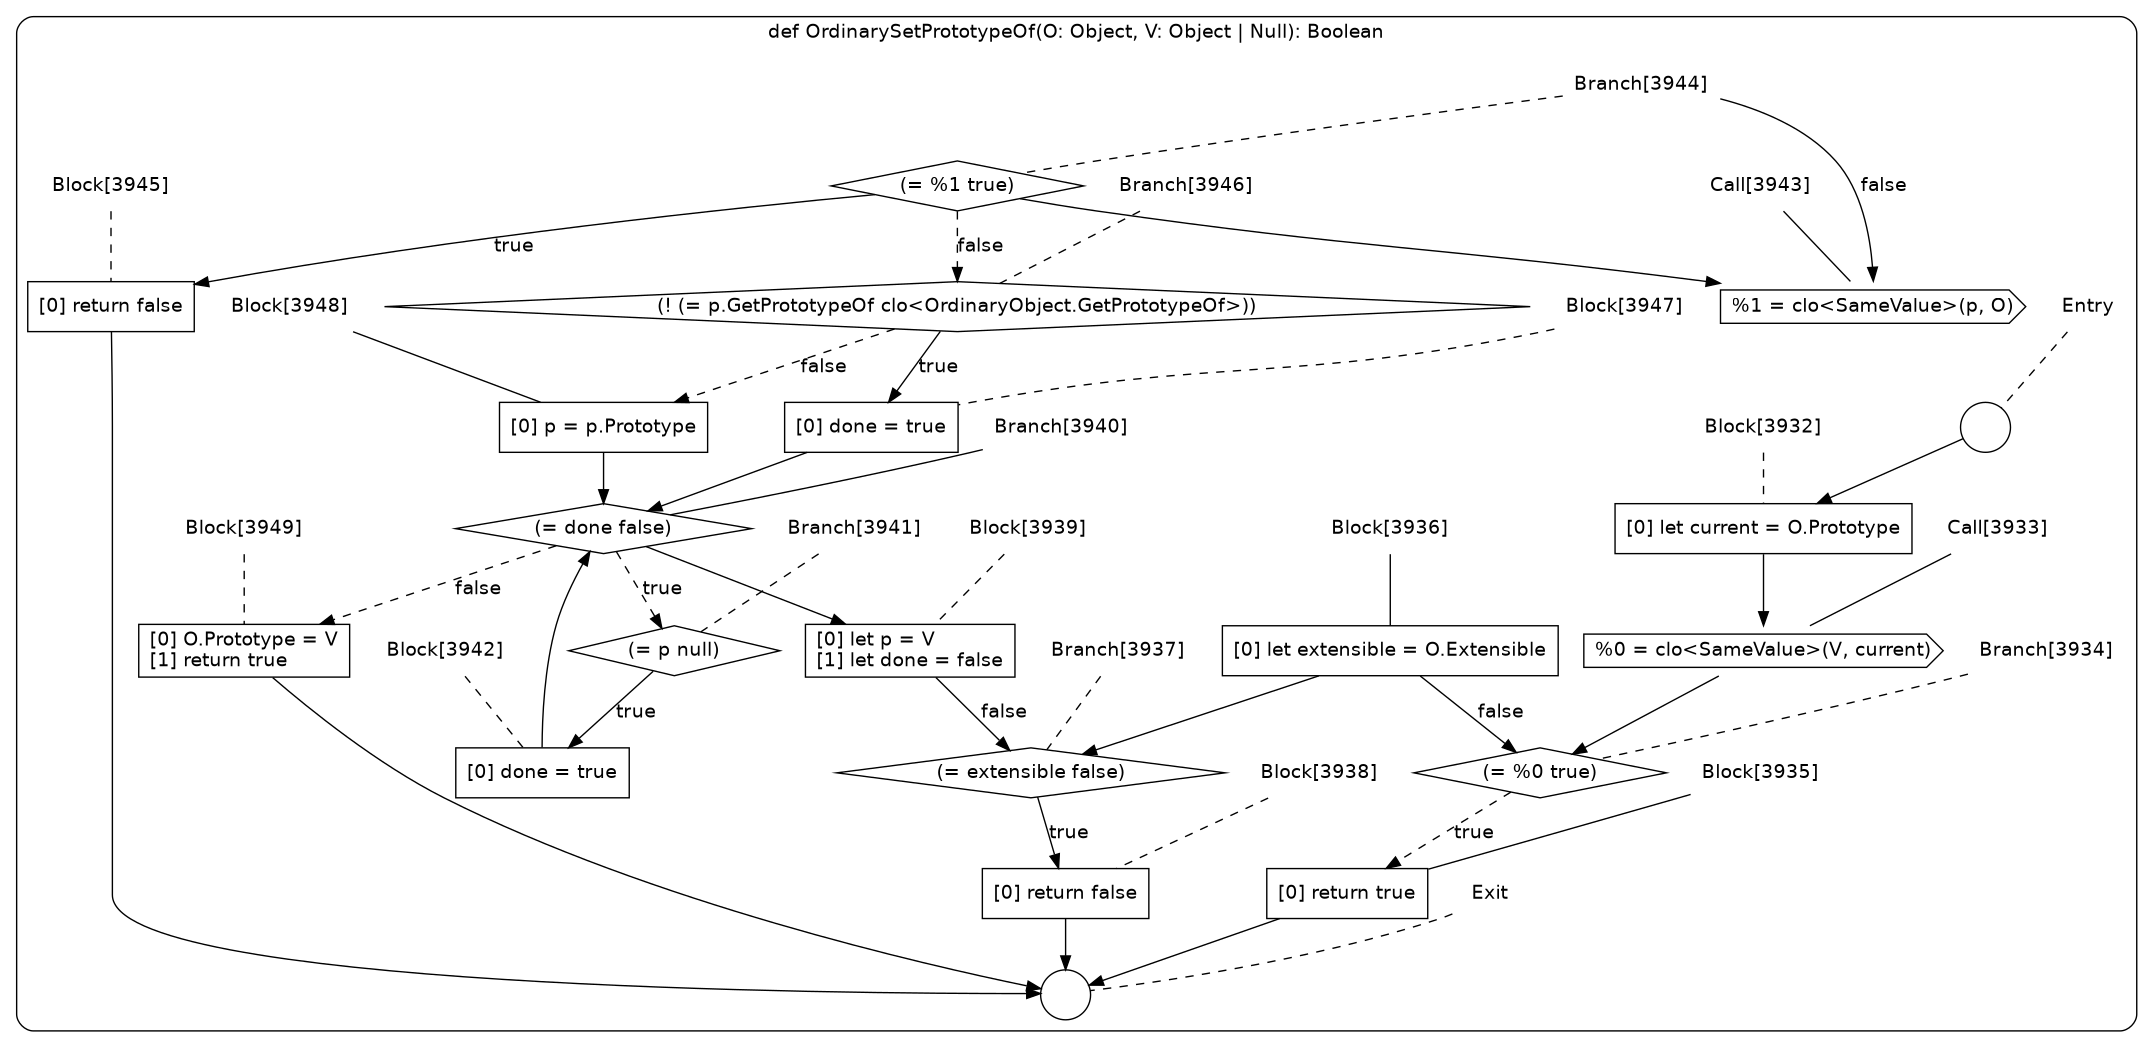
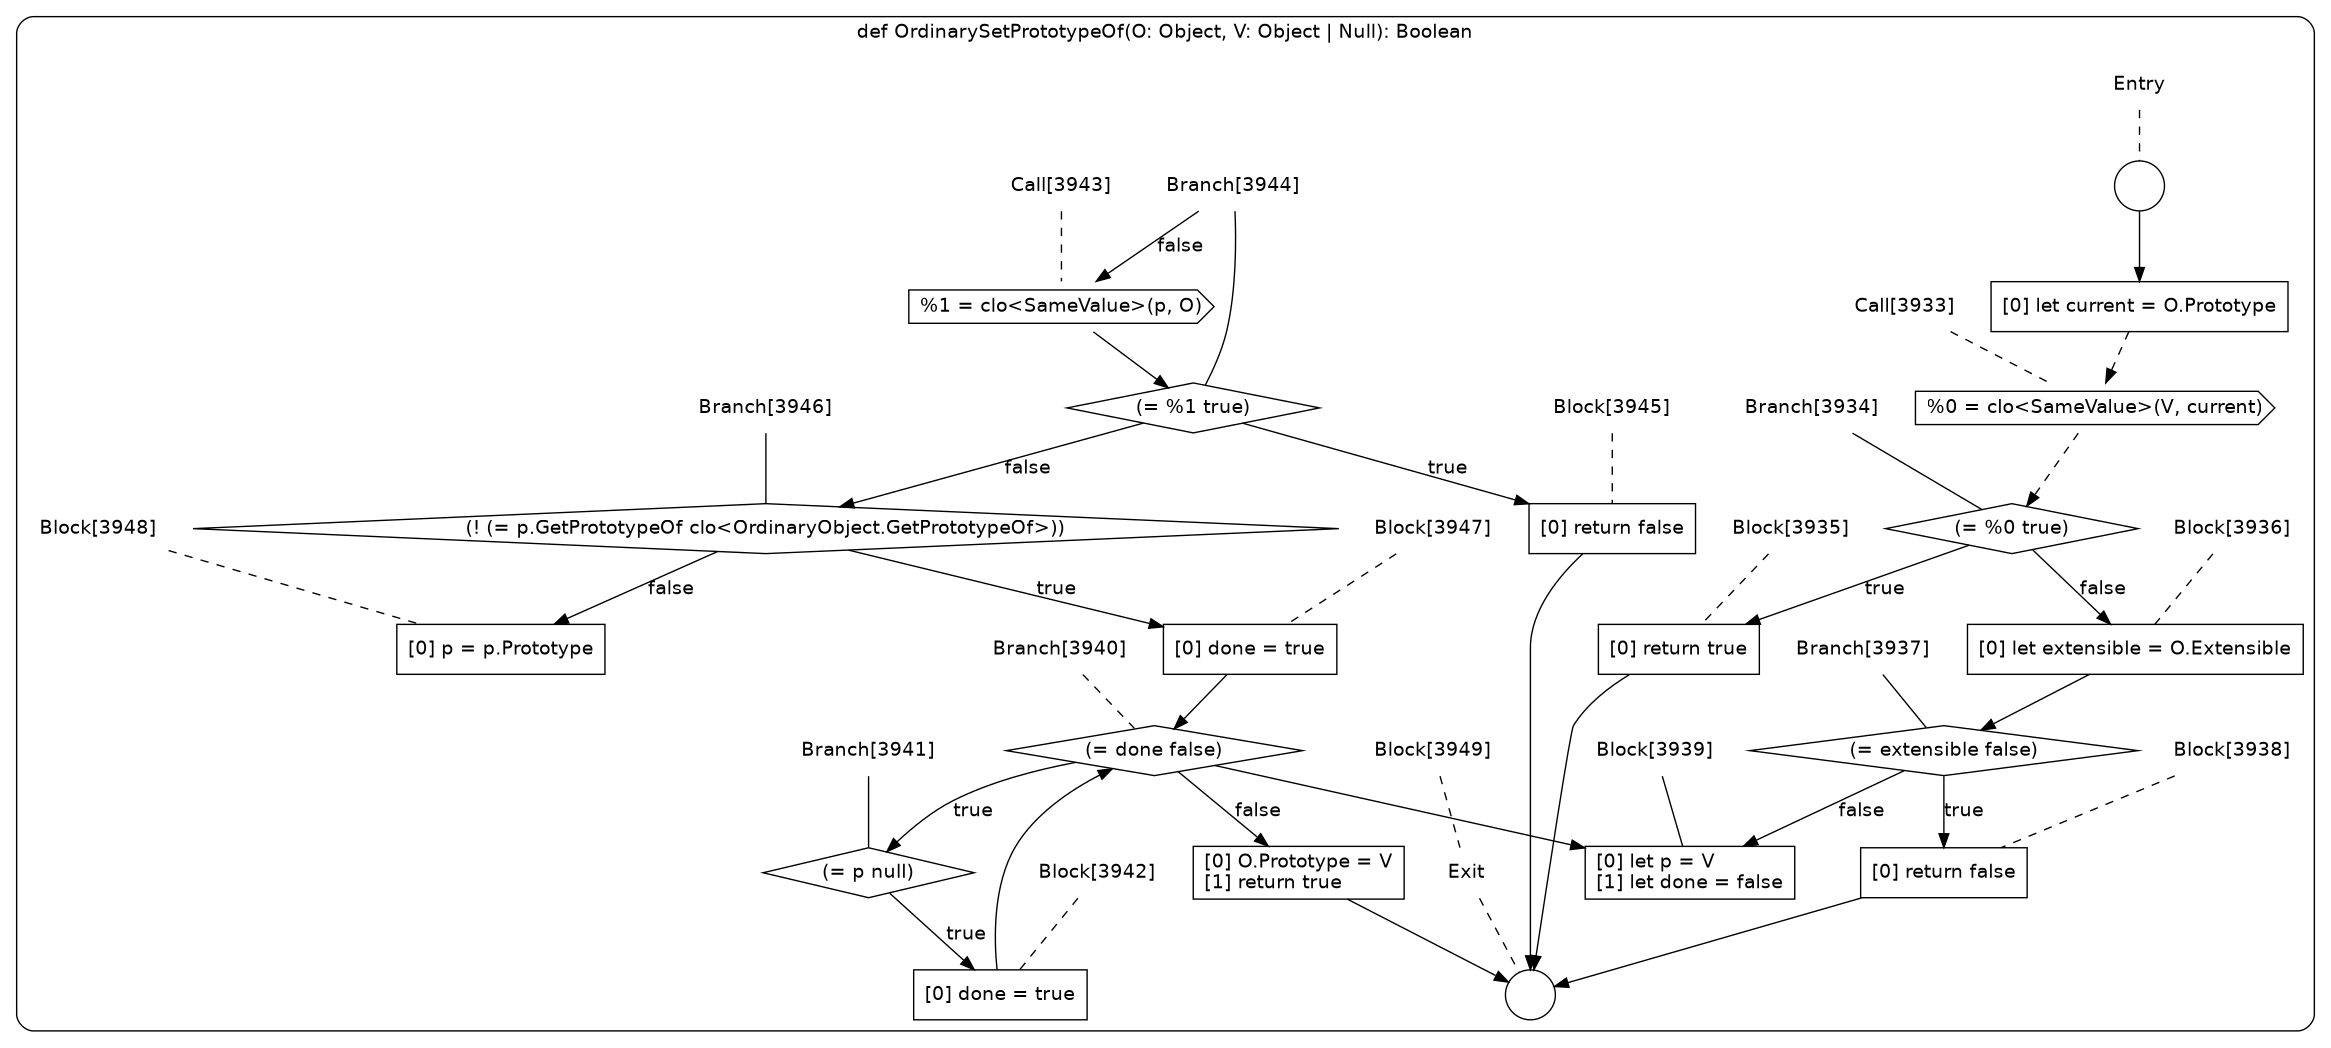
(1291, 132) -> (1232, 300)
(957, 239) -> (998, 463)
(1363, 244) -> (1125, 356)
(1817, 246) -> (1061, 246)
(1070, 247) -> (766, 468)
(791, 363) -> (642, 585)
(447, 367) -> (294, 587)
(1764, 427) -> none
(604, 471) -> none
(827, 484) -> (1109, 701)
(445, 583) -> (1218, 804)
(1764, 583) -> (2120, 351)
(636, 584) -> (980, 789)
(244, 589) -> (1449, 808)
(970, 589) -> (1672, 811)
(1390, 590) -> (2184, 589)
(1880, 590) -> (2000, 357)
(751, 599) -> (869, 812)
(968, 709) -> (1830, 805)
(1463, 710) -> (2067, 582)
(1652, 712) -> (2057, 464)
(1074, 713) -> (1905, 701)
(1783, 718) -> (1917, 471)
(1455, 827) -> (1864, 582)
(1560, 832) -> (1735, 589)
